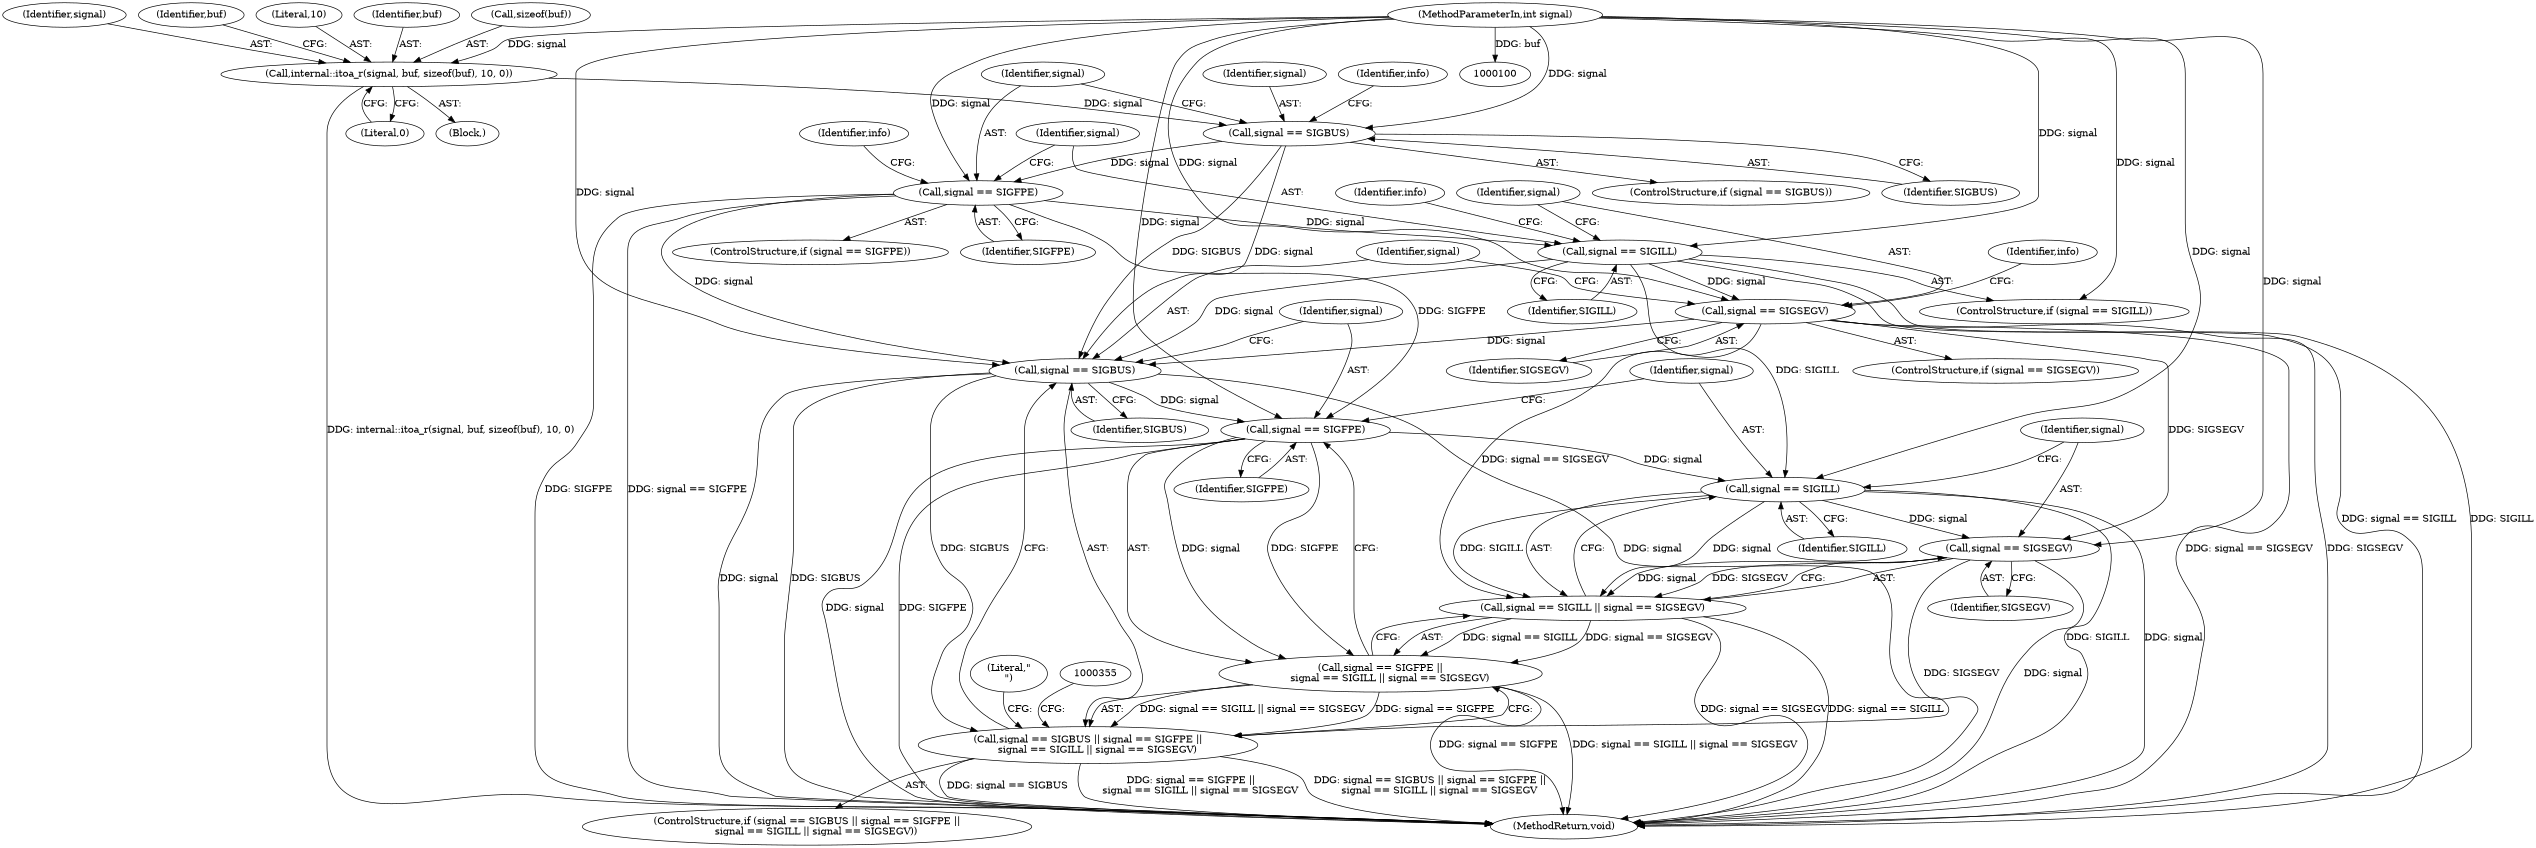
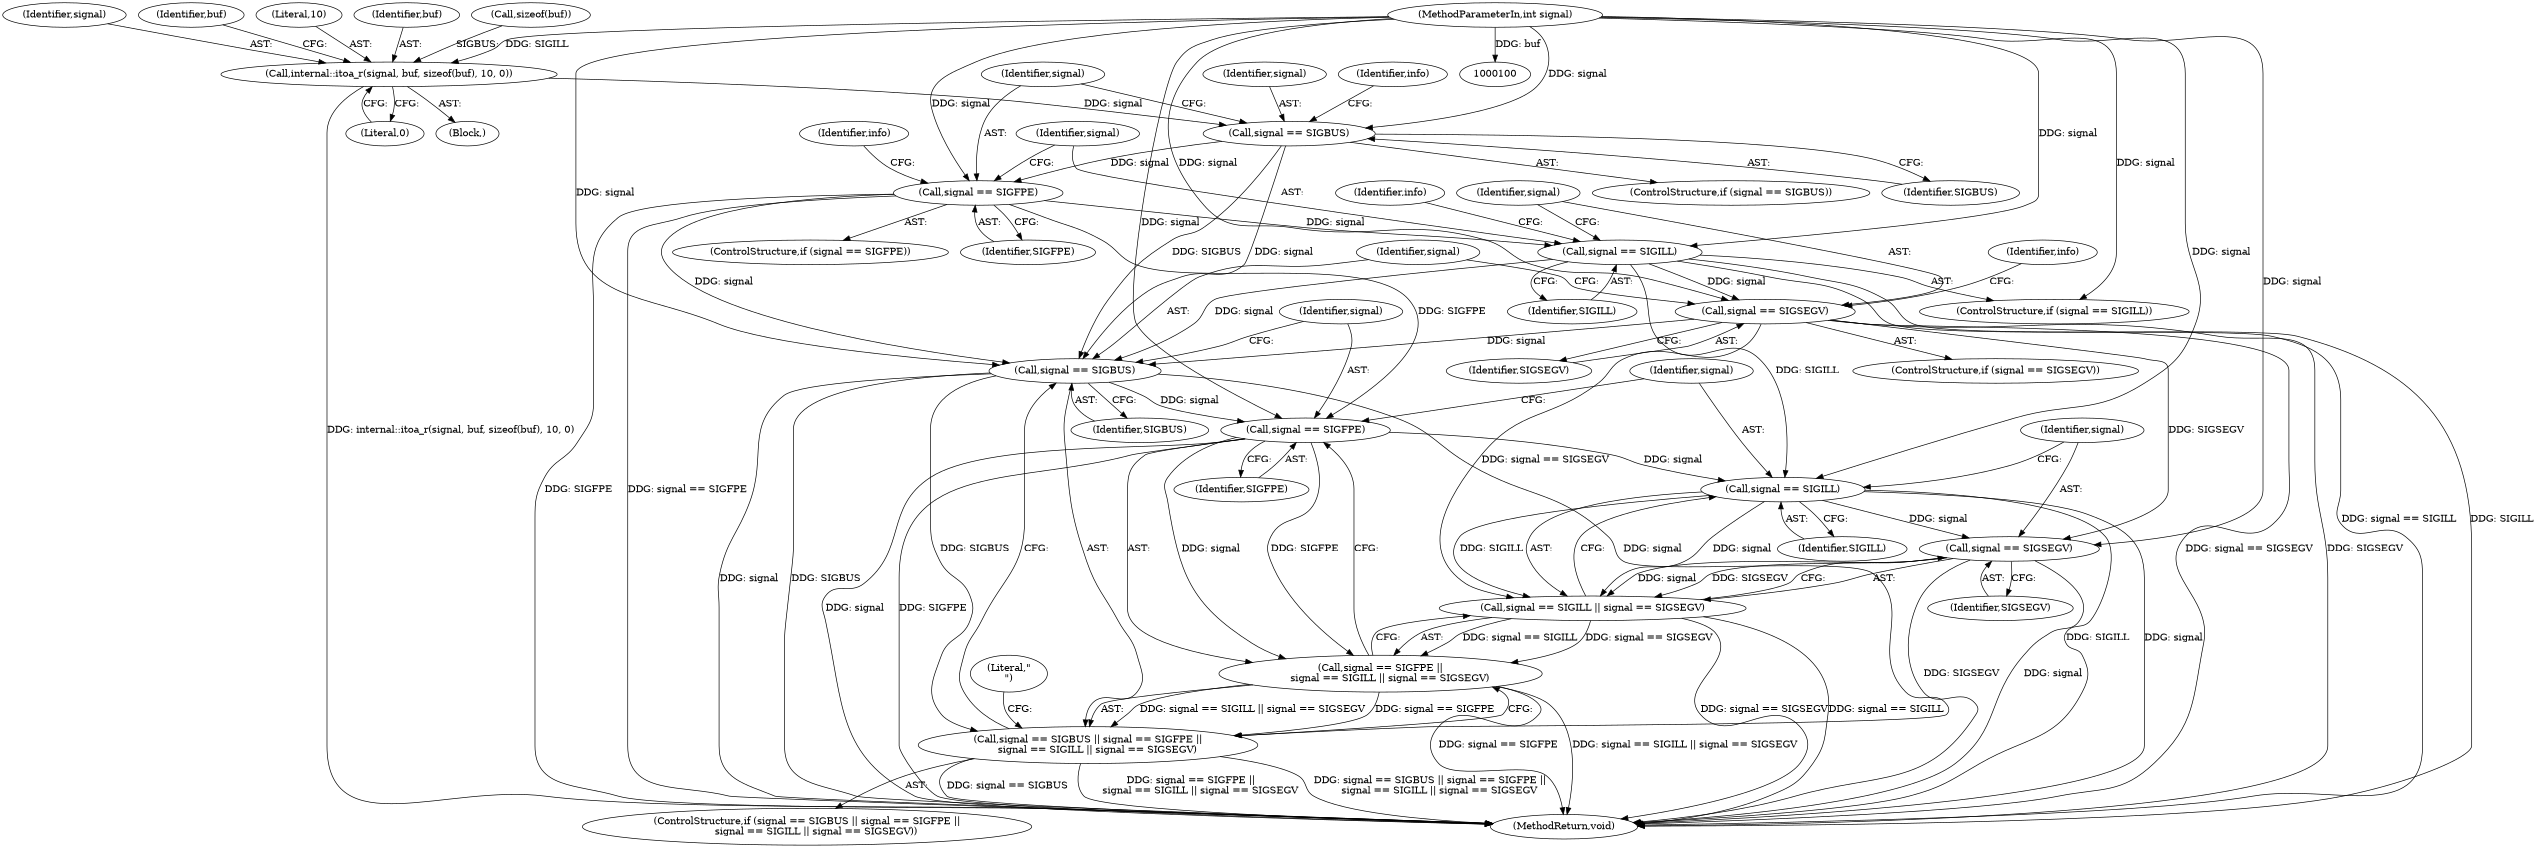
(479, 45) -> (479, 45)
(537, 45) -> (537, 45)
(1096, 674) -> none
